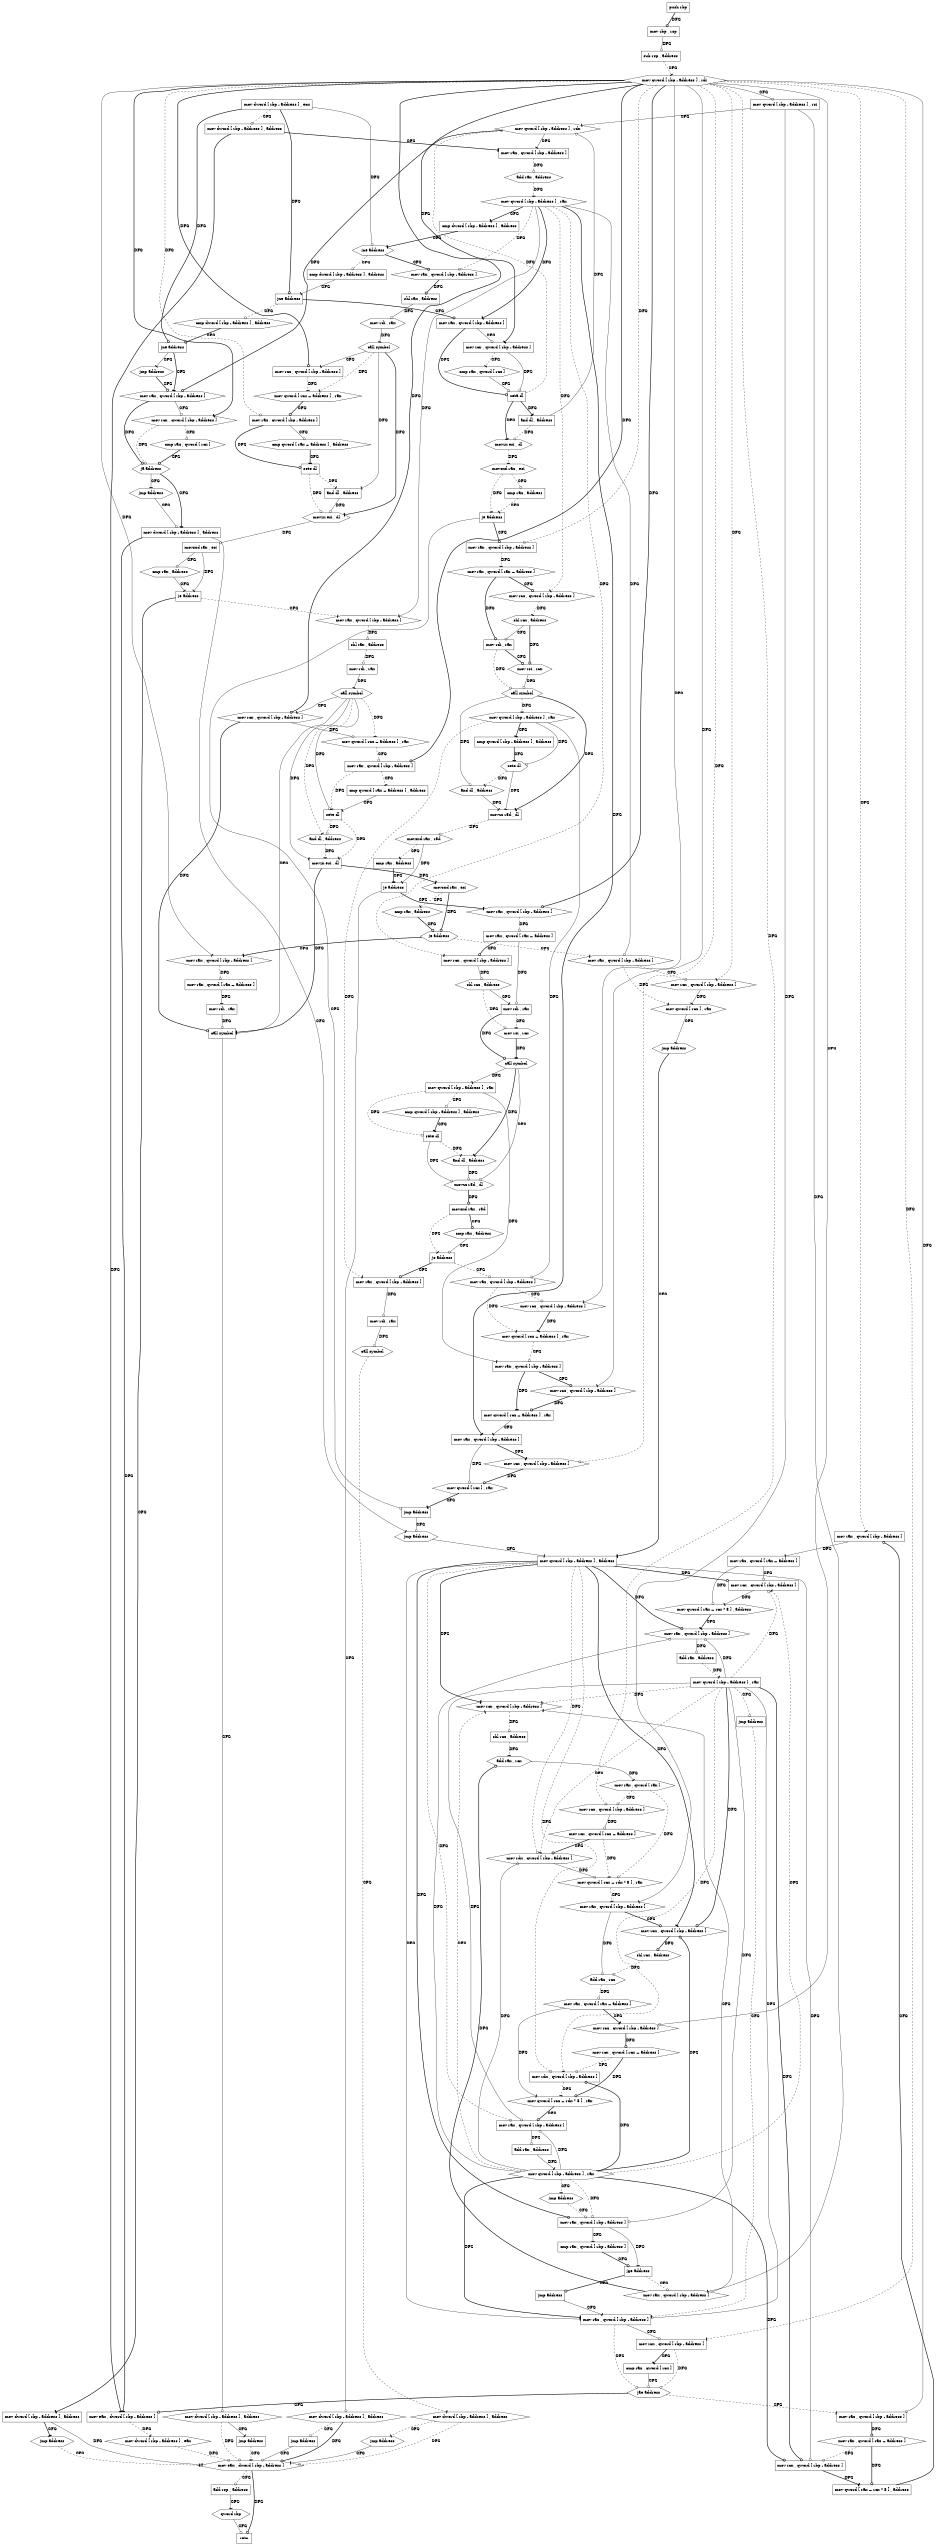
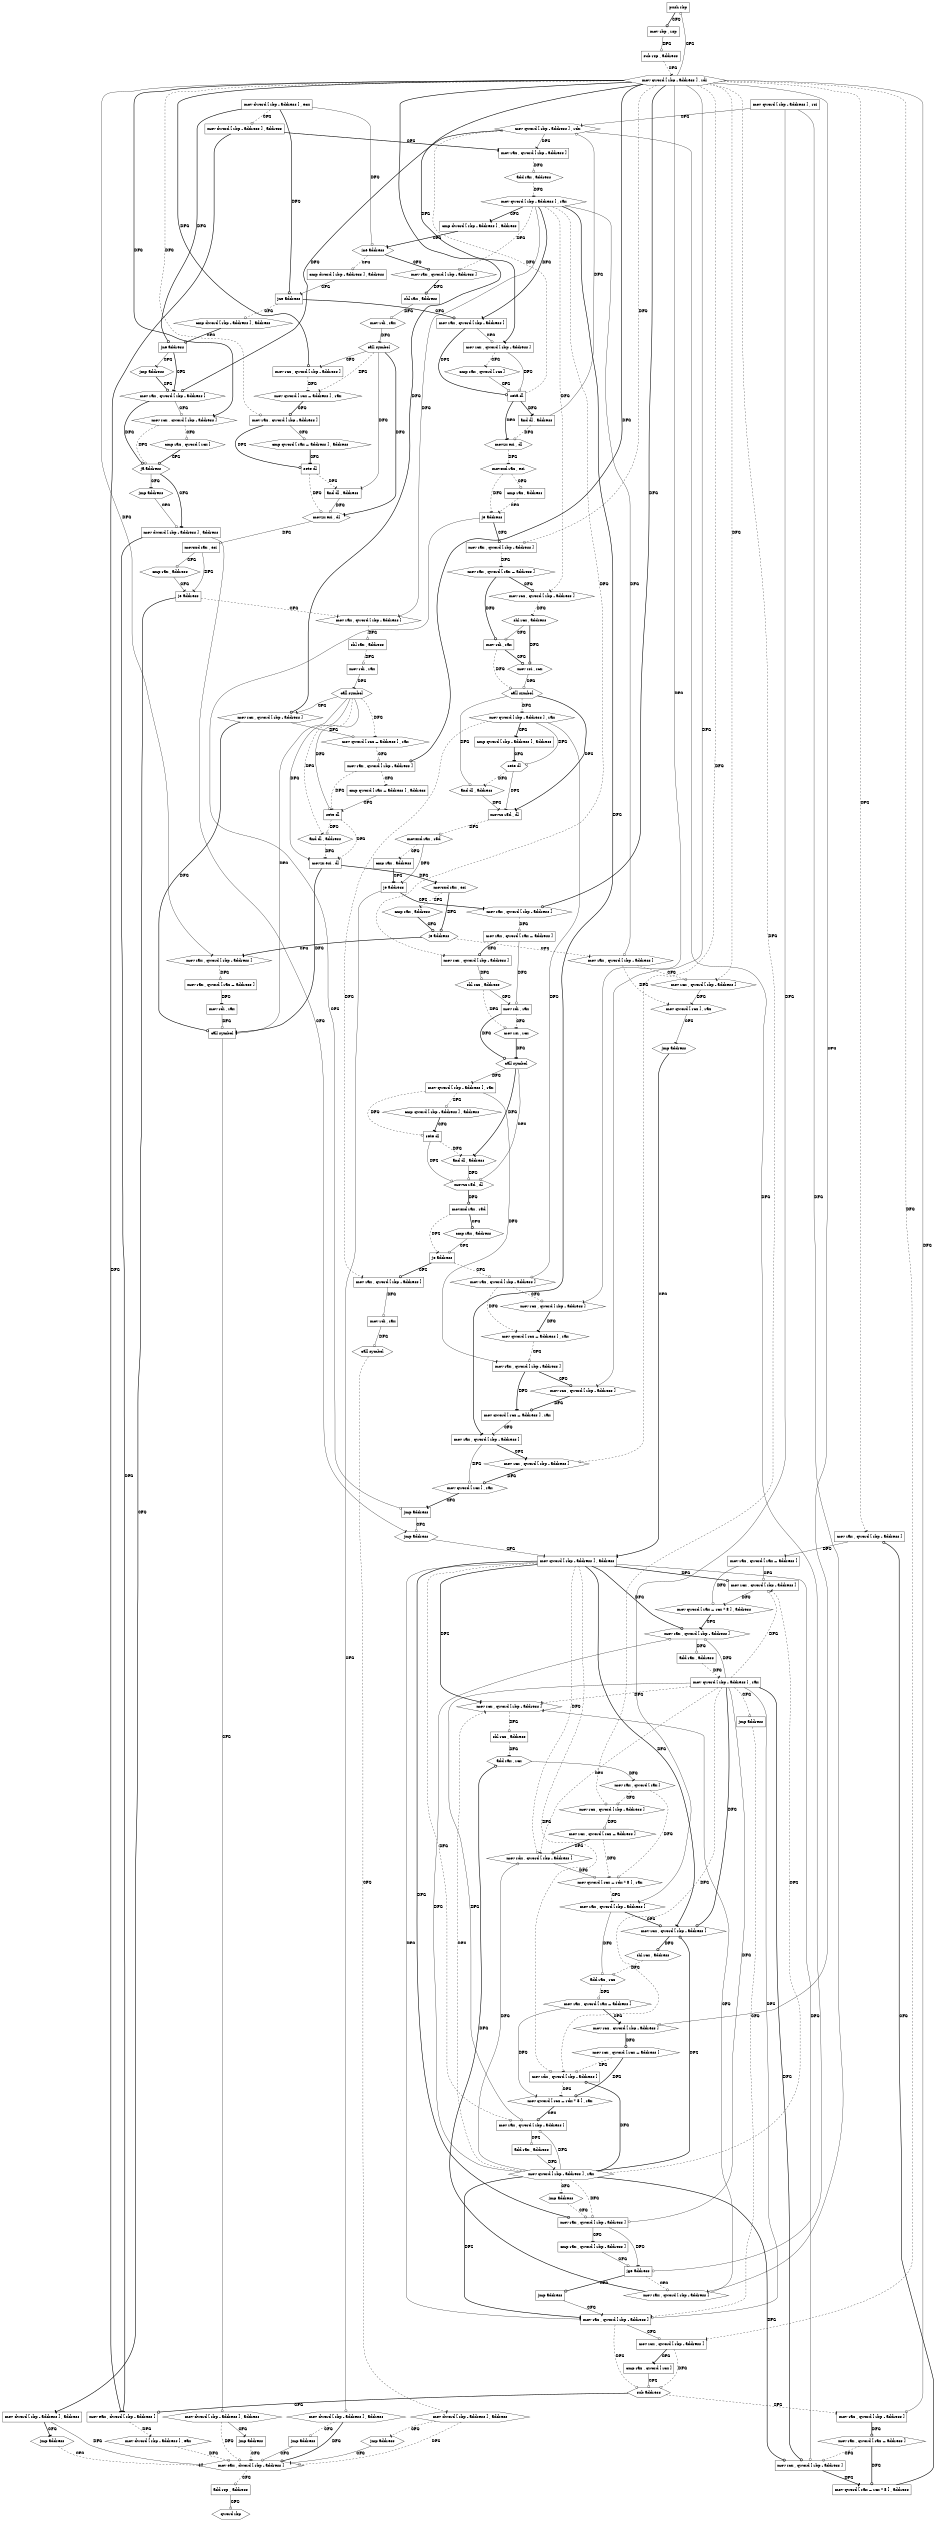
(676, 20) -> (676, 20)
(741, 89) -> (685, 45)
none -> (761, 1199)
(615, 2259) -> (615, 2259)
(649, 2393) -> (649, 2393)
(231, 2501) -> (231, 2501)
(244, 2538) -> none
